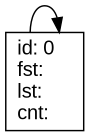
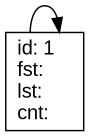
(45, 82) -> (45, 82)
